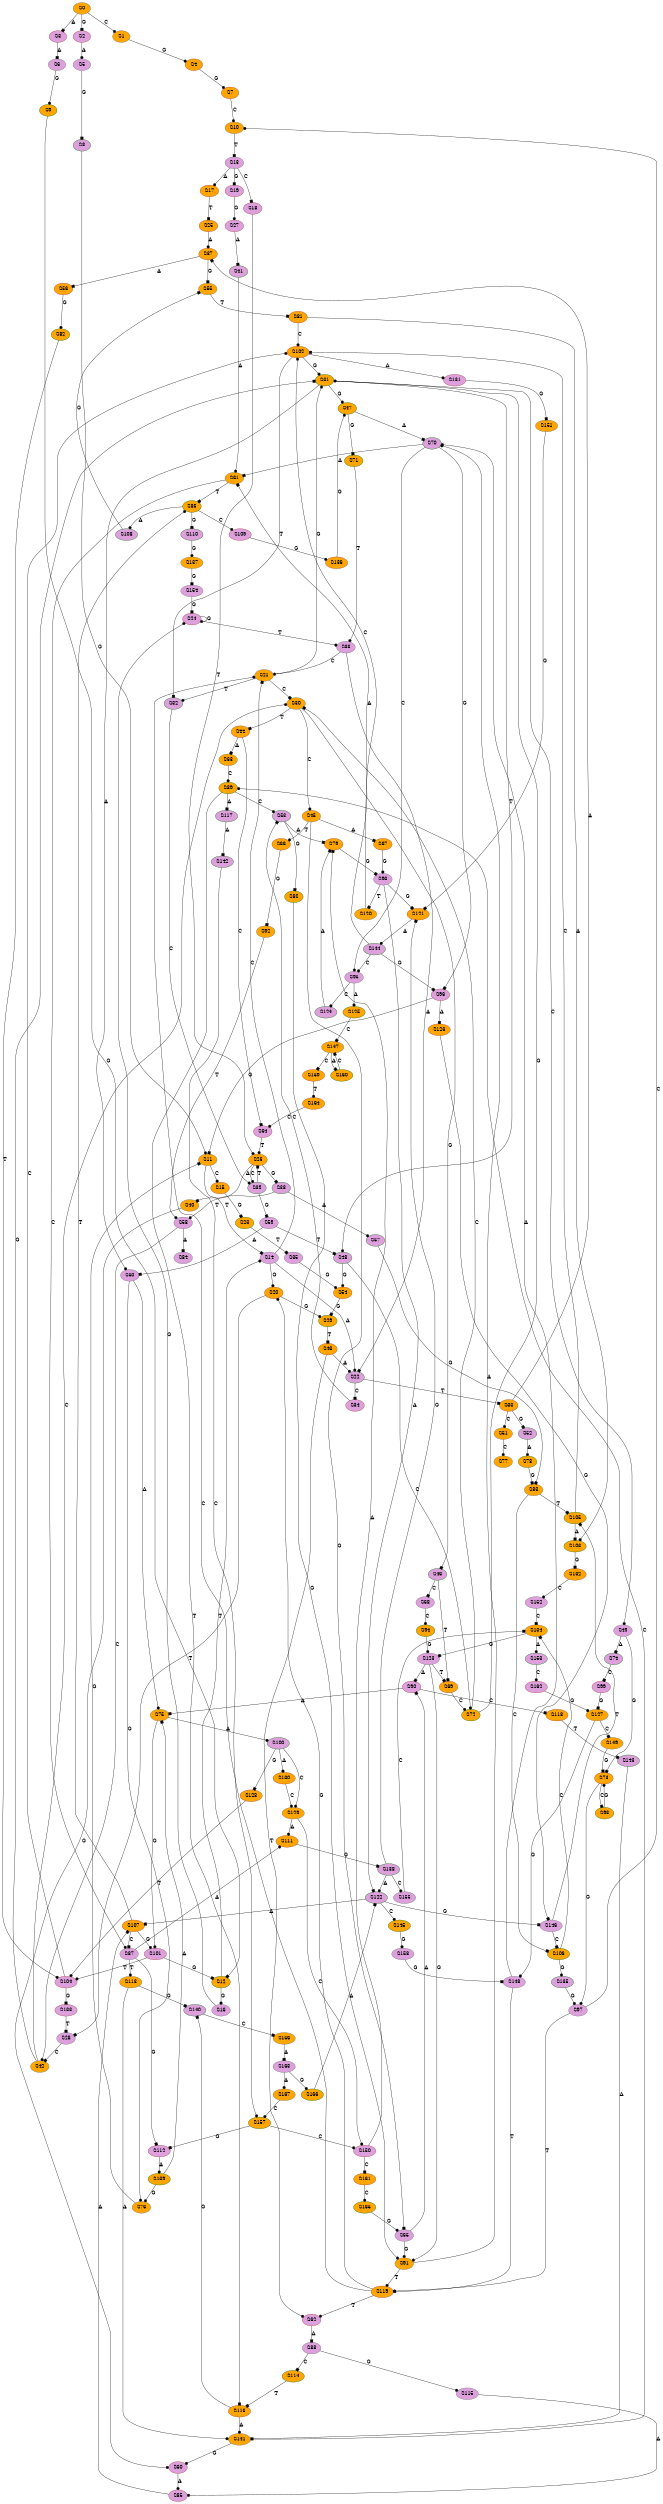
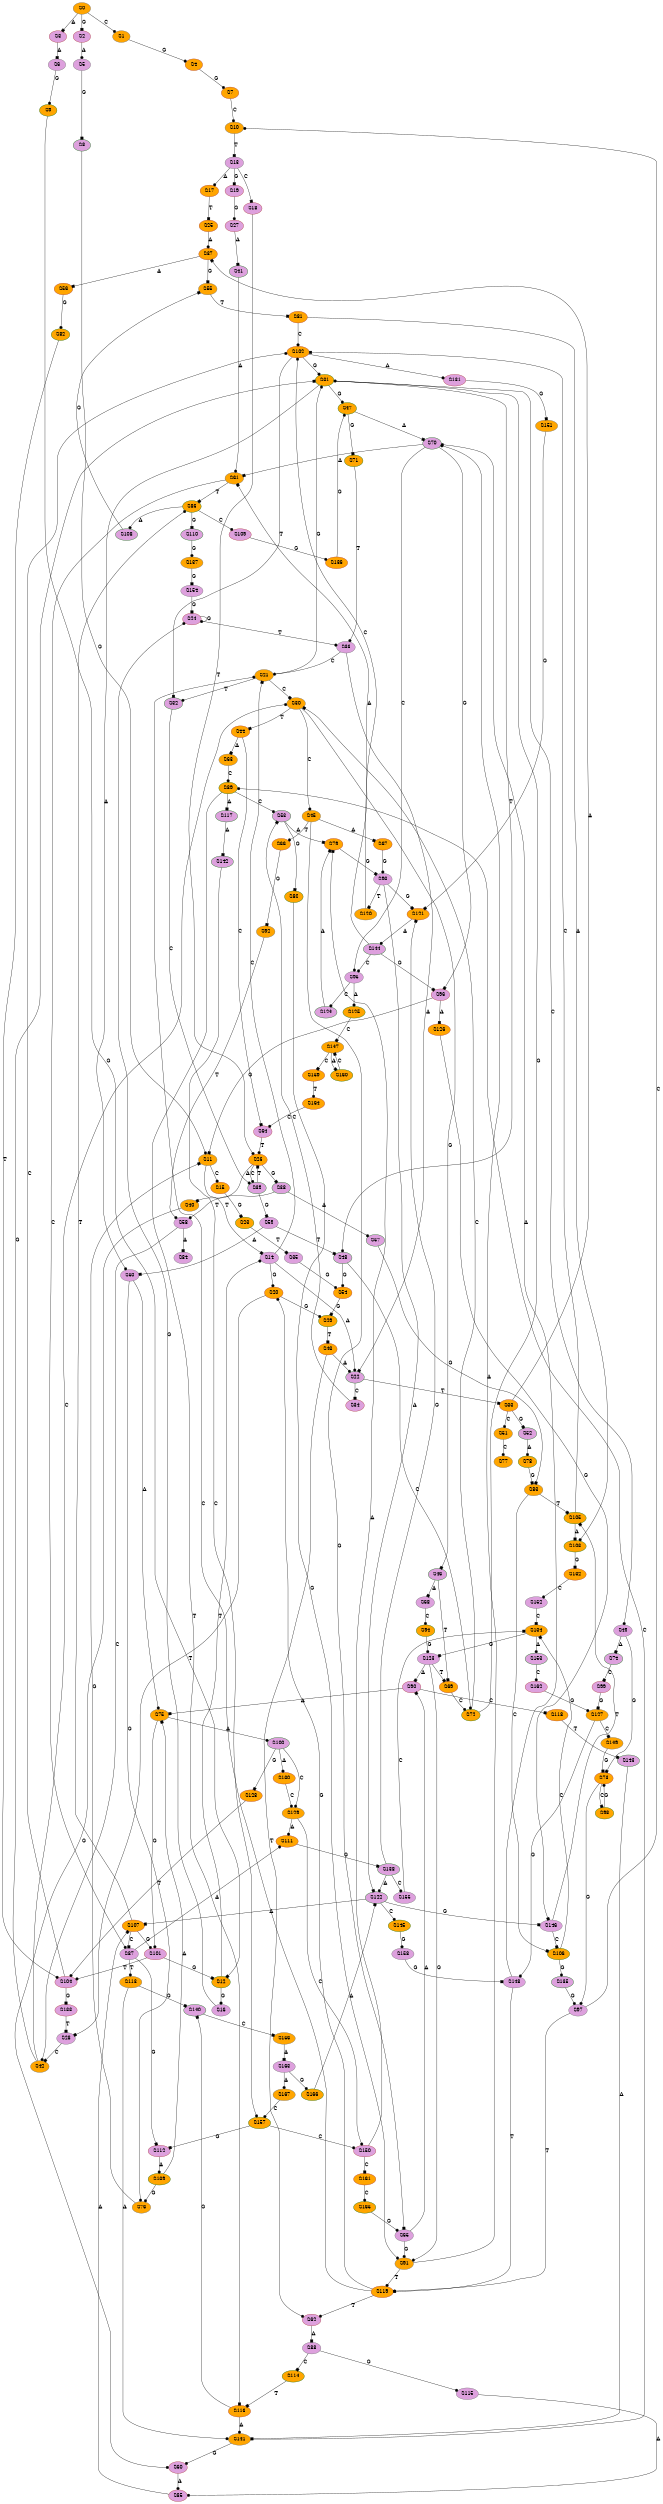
(434, 1588) -> (434, 1588)
